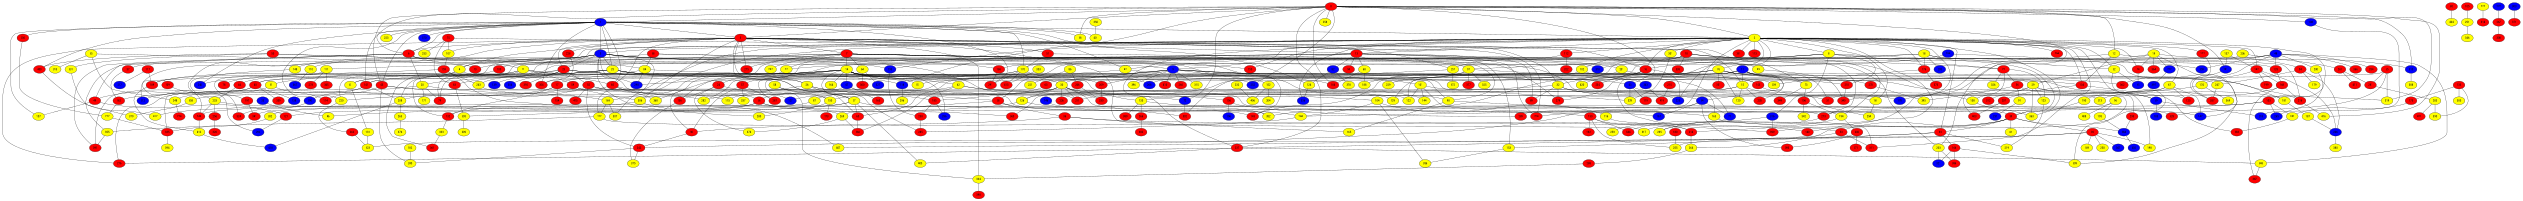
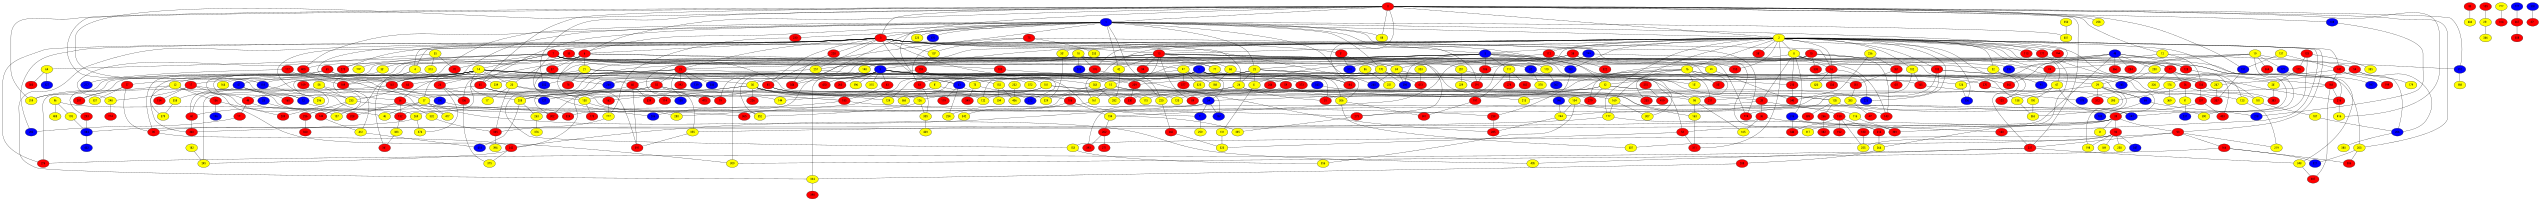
(1440, 84) -> (1068, 93)
none -> (337, 94)
(814, 101) -> none
